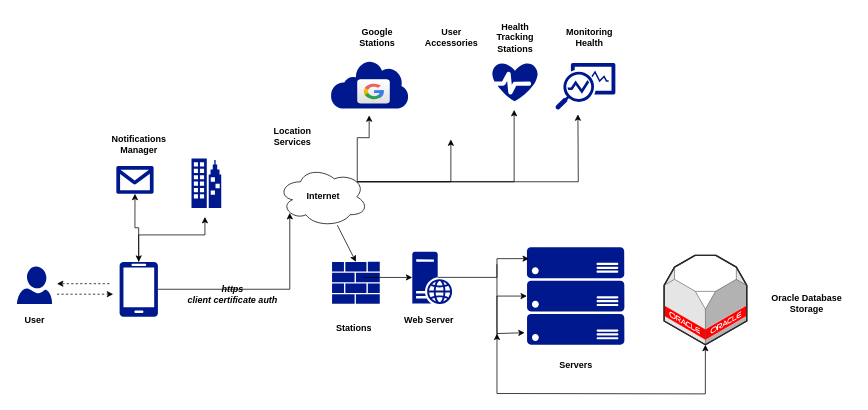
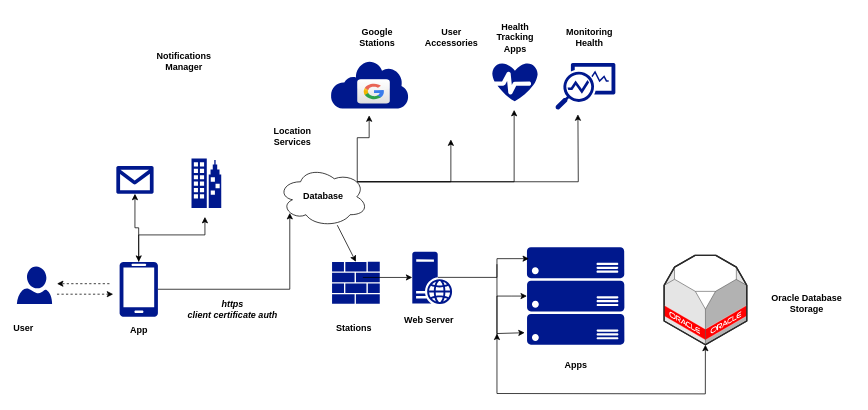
(515, 38) -> (515, 38)
(138, 144) -> (183, 62)
(323, 197) -> (323, 197)
(232, 294) -> (232, 309)
(34, 321) -> (23, 328)
none -> (138, 330)
(576, 366) -> (576, 366)
